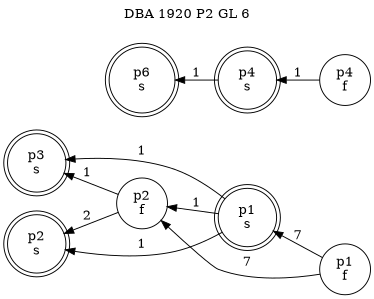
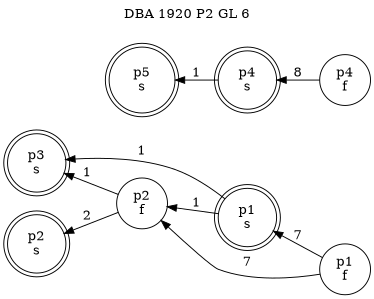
(298, 73) -> (298, 73)
(142, 80) -> (142, 80)
(151, 255) -> none
